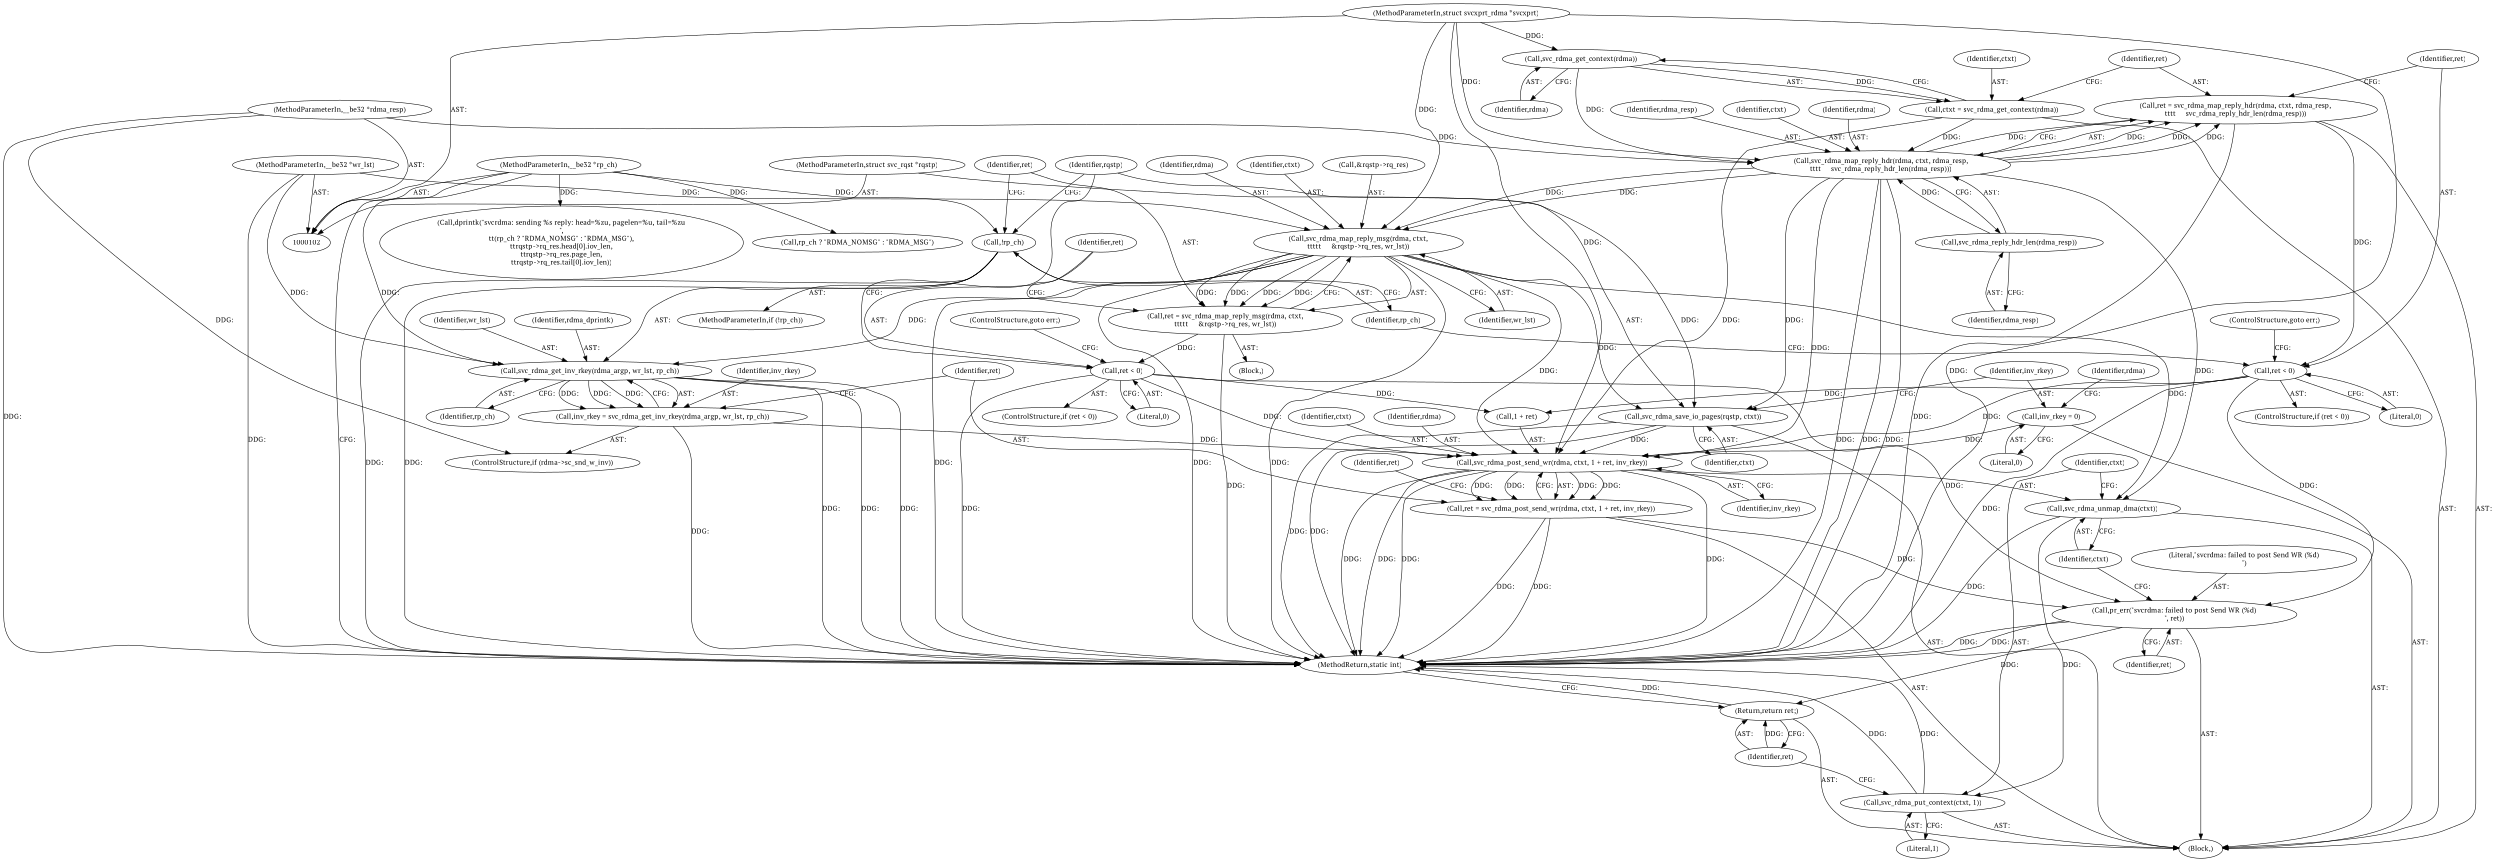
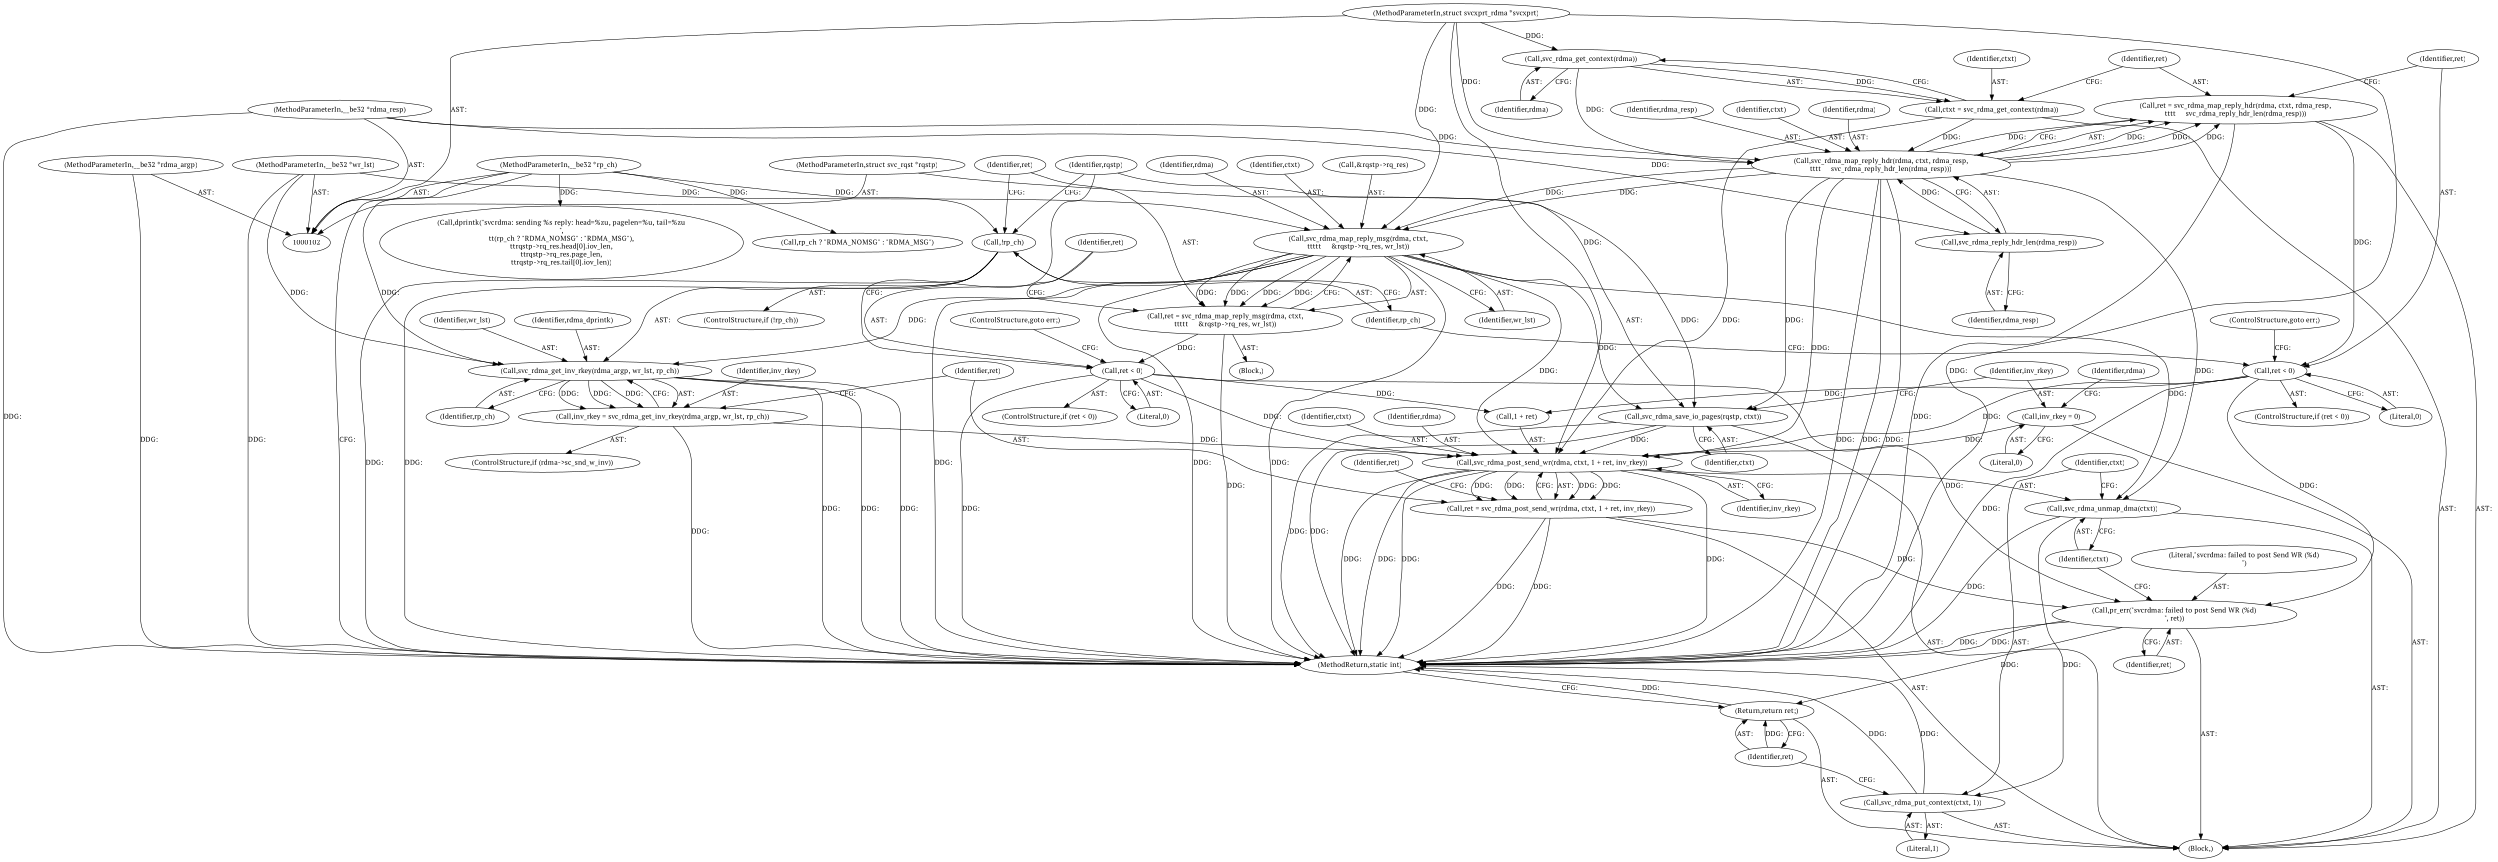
none -> (131, 165)
(140, 276) -> (1179, 136)
(751, 320) -> (751, 320)
(1936, 826) -> (1936, 826)
